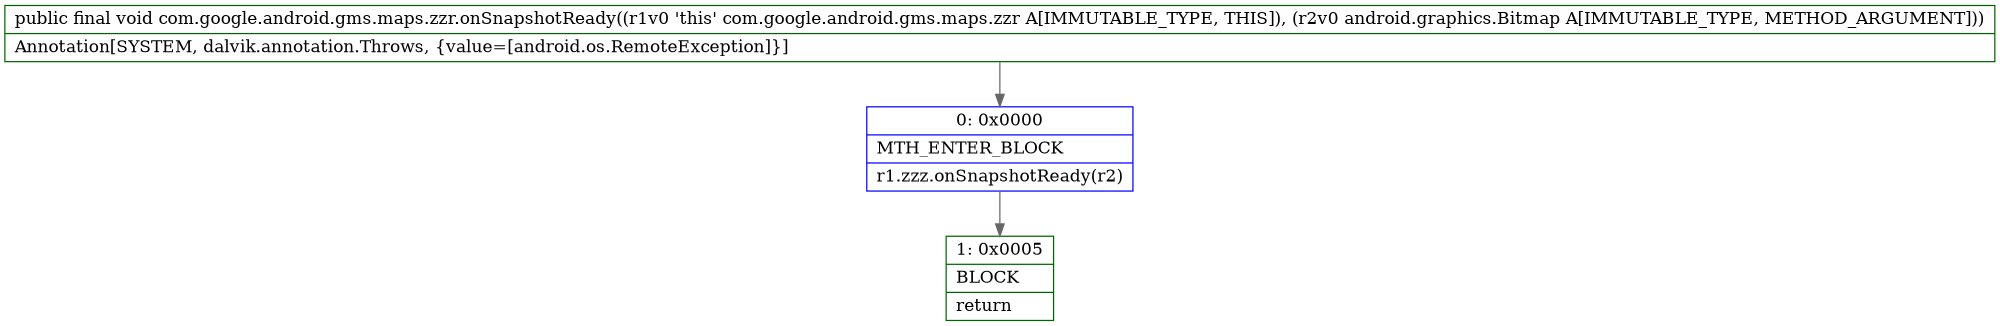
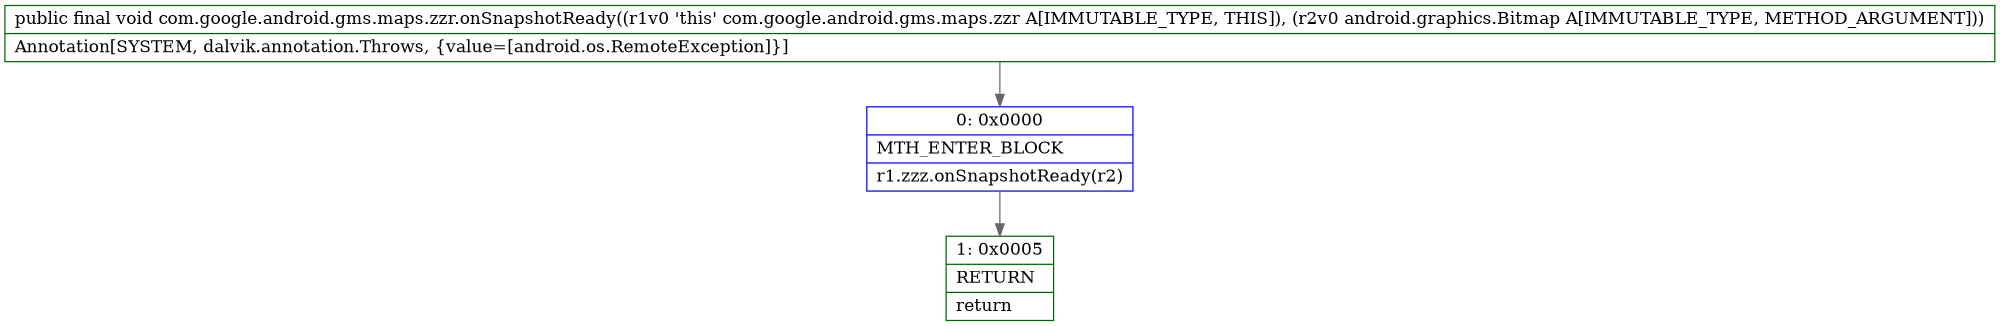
(988, 278) -> (996, 278)
